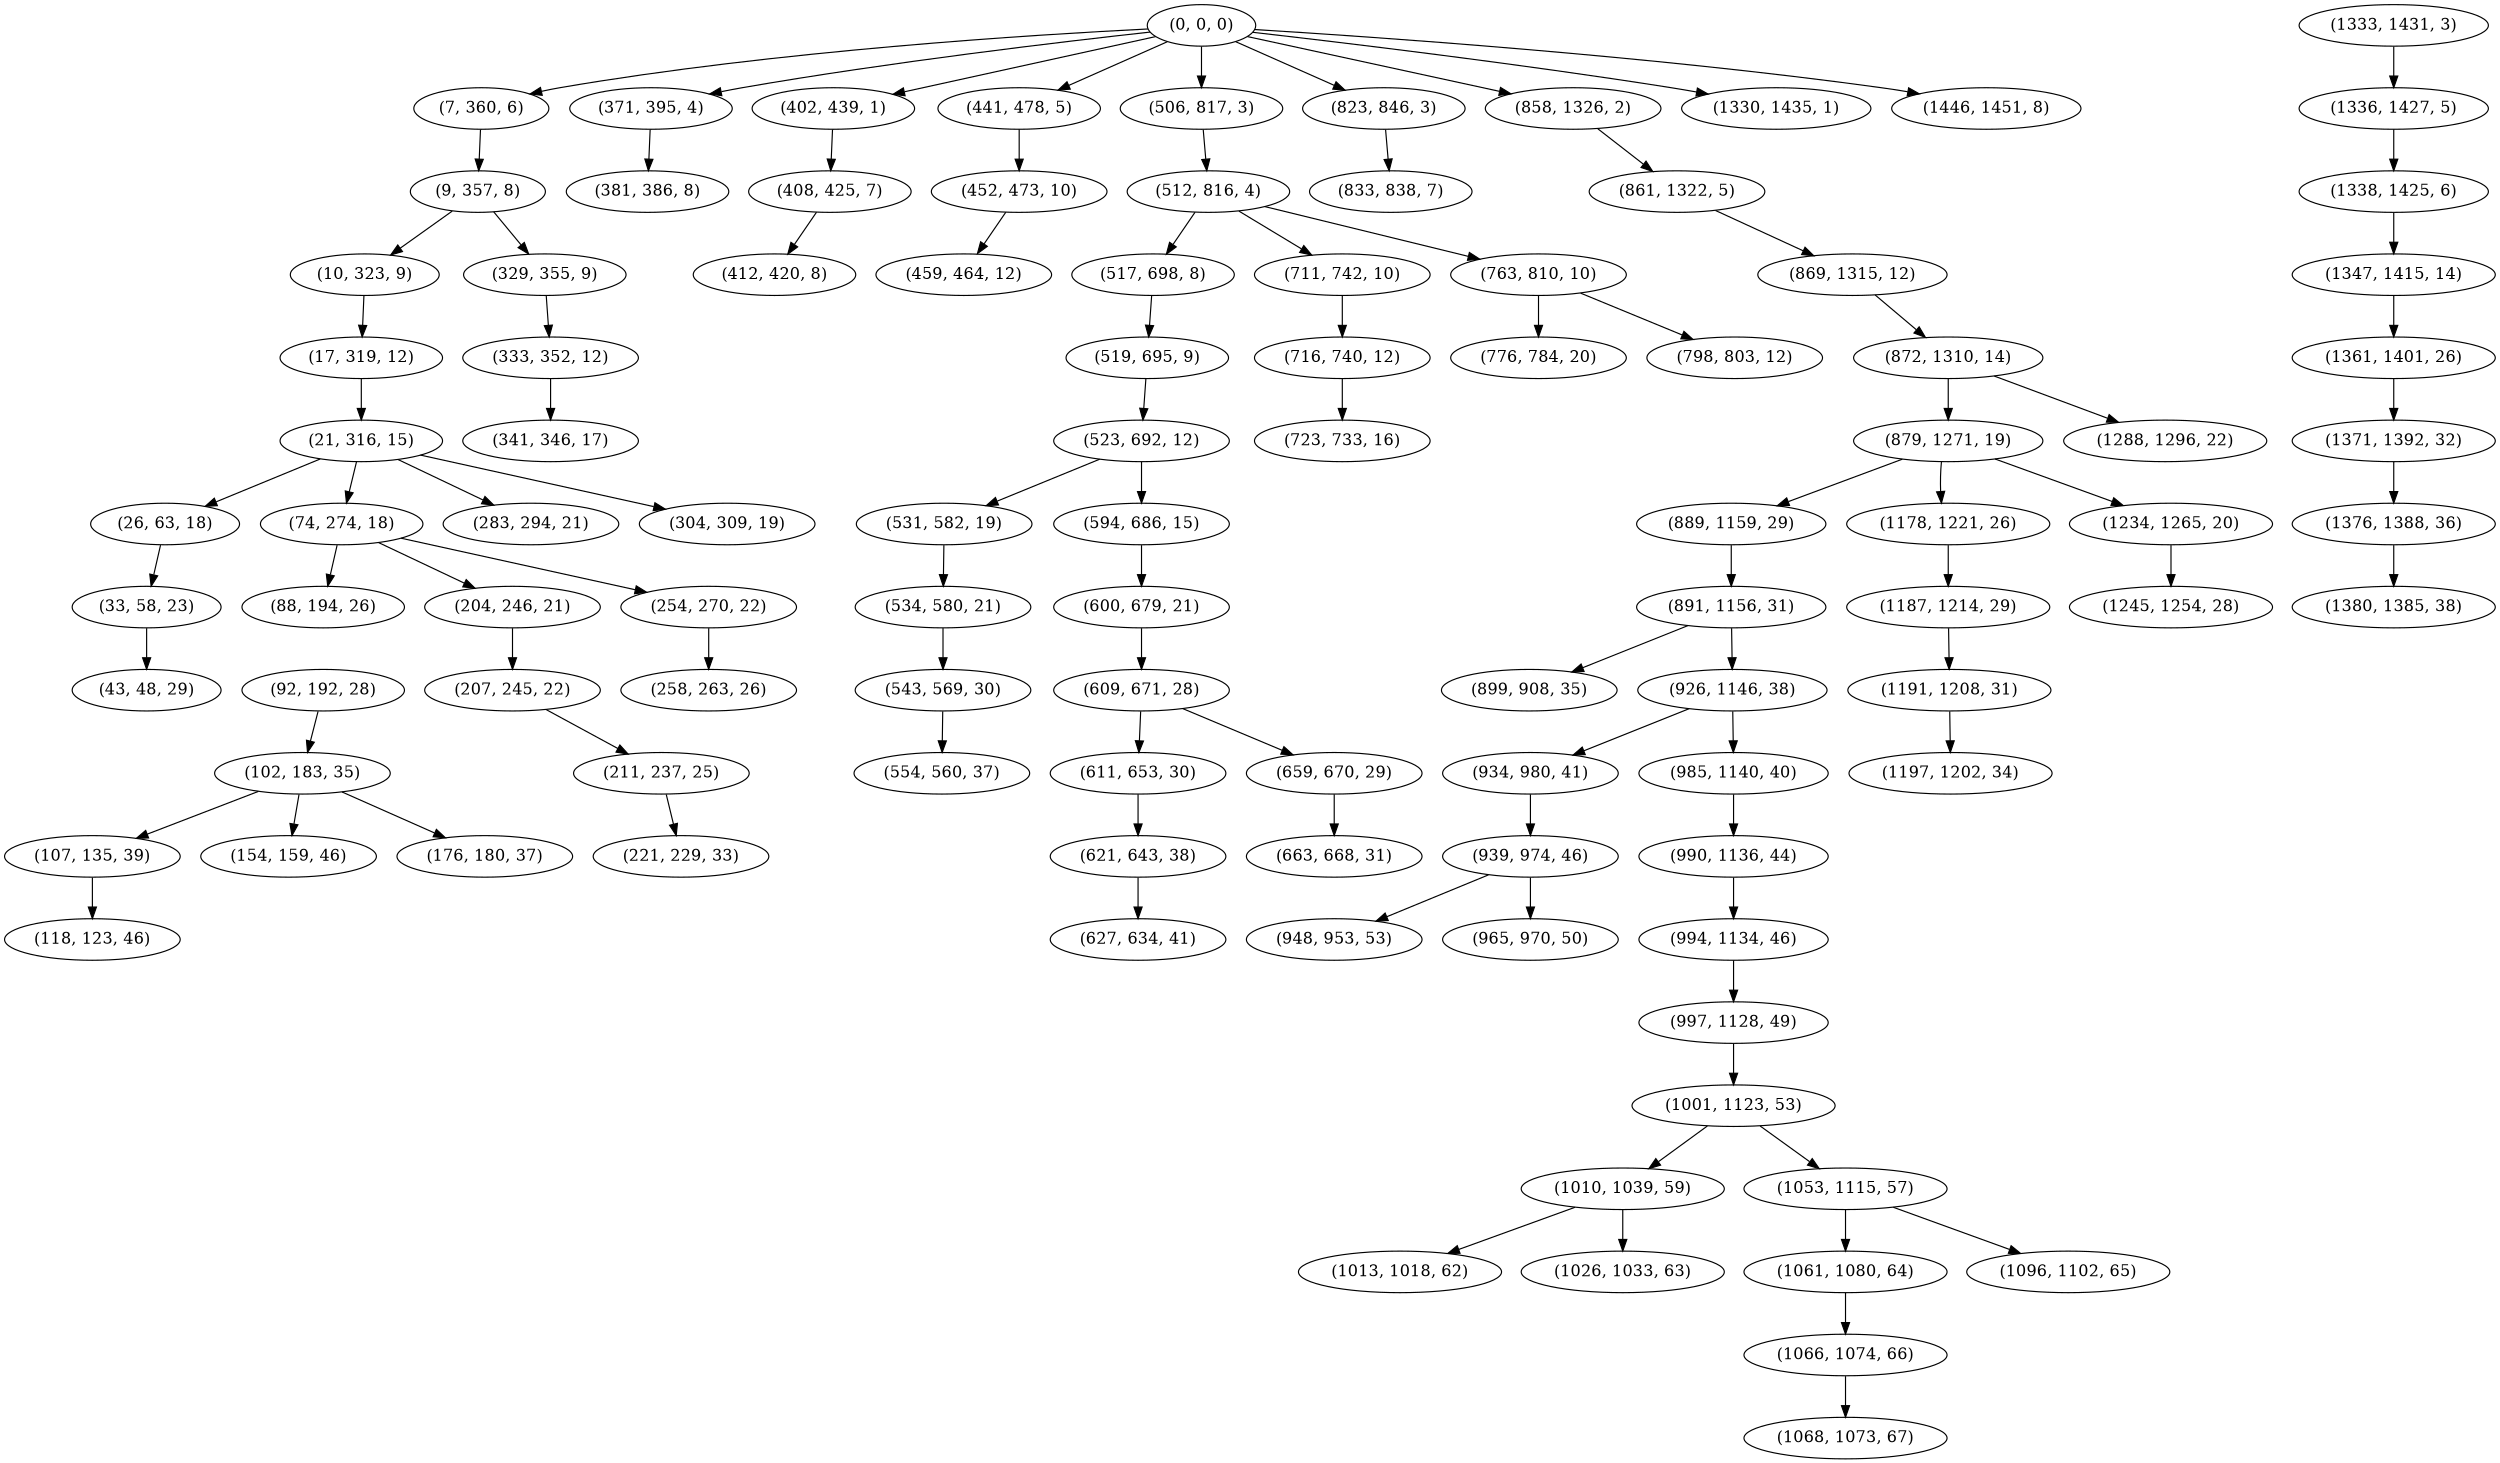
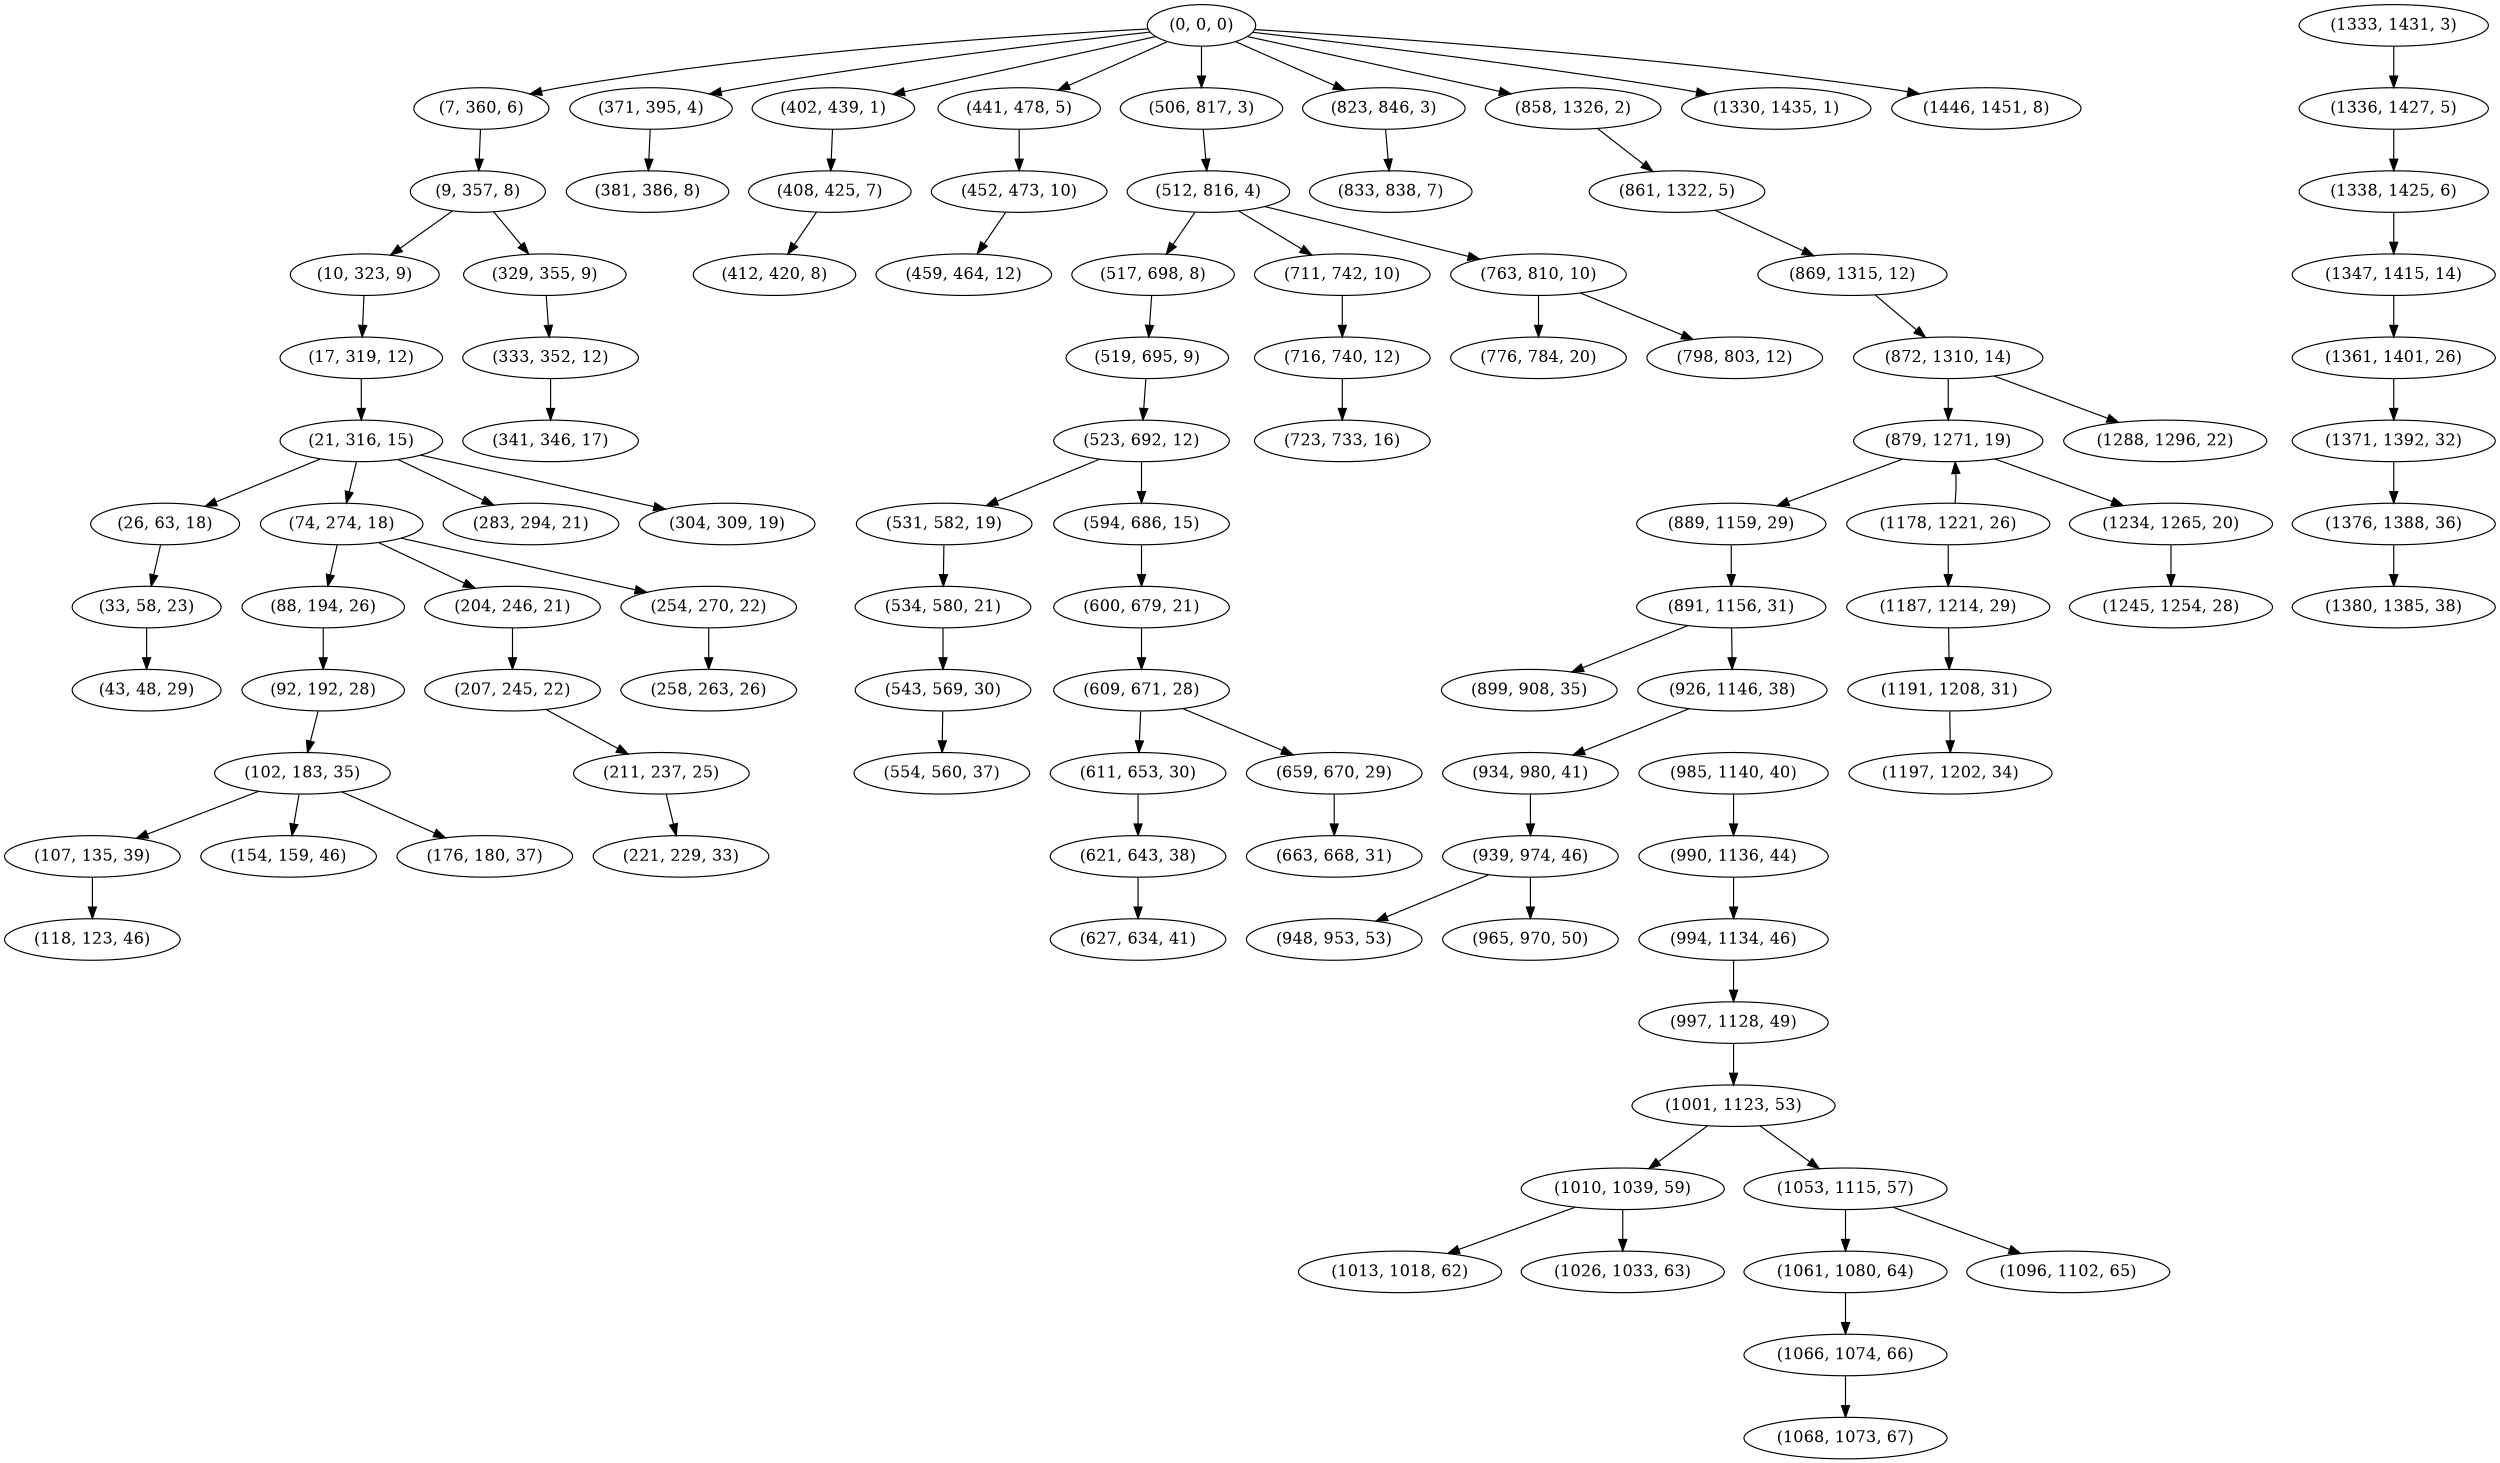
(1941, 477) -> (1956, 488)
none -> (323, 643)
(1733, 726) -> none
